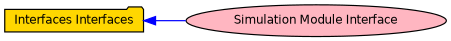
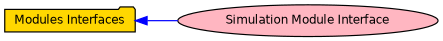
(74, 21) -> (70, 21)
